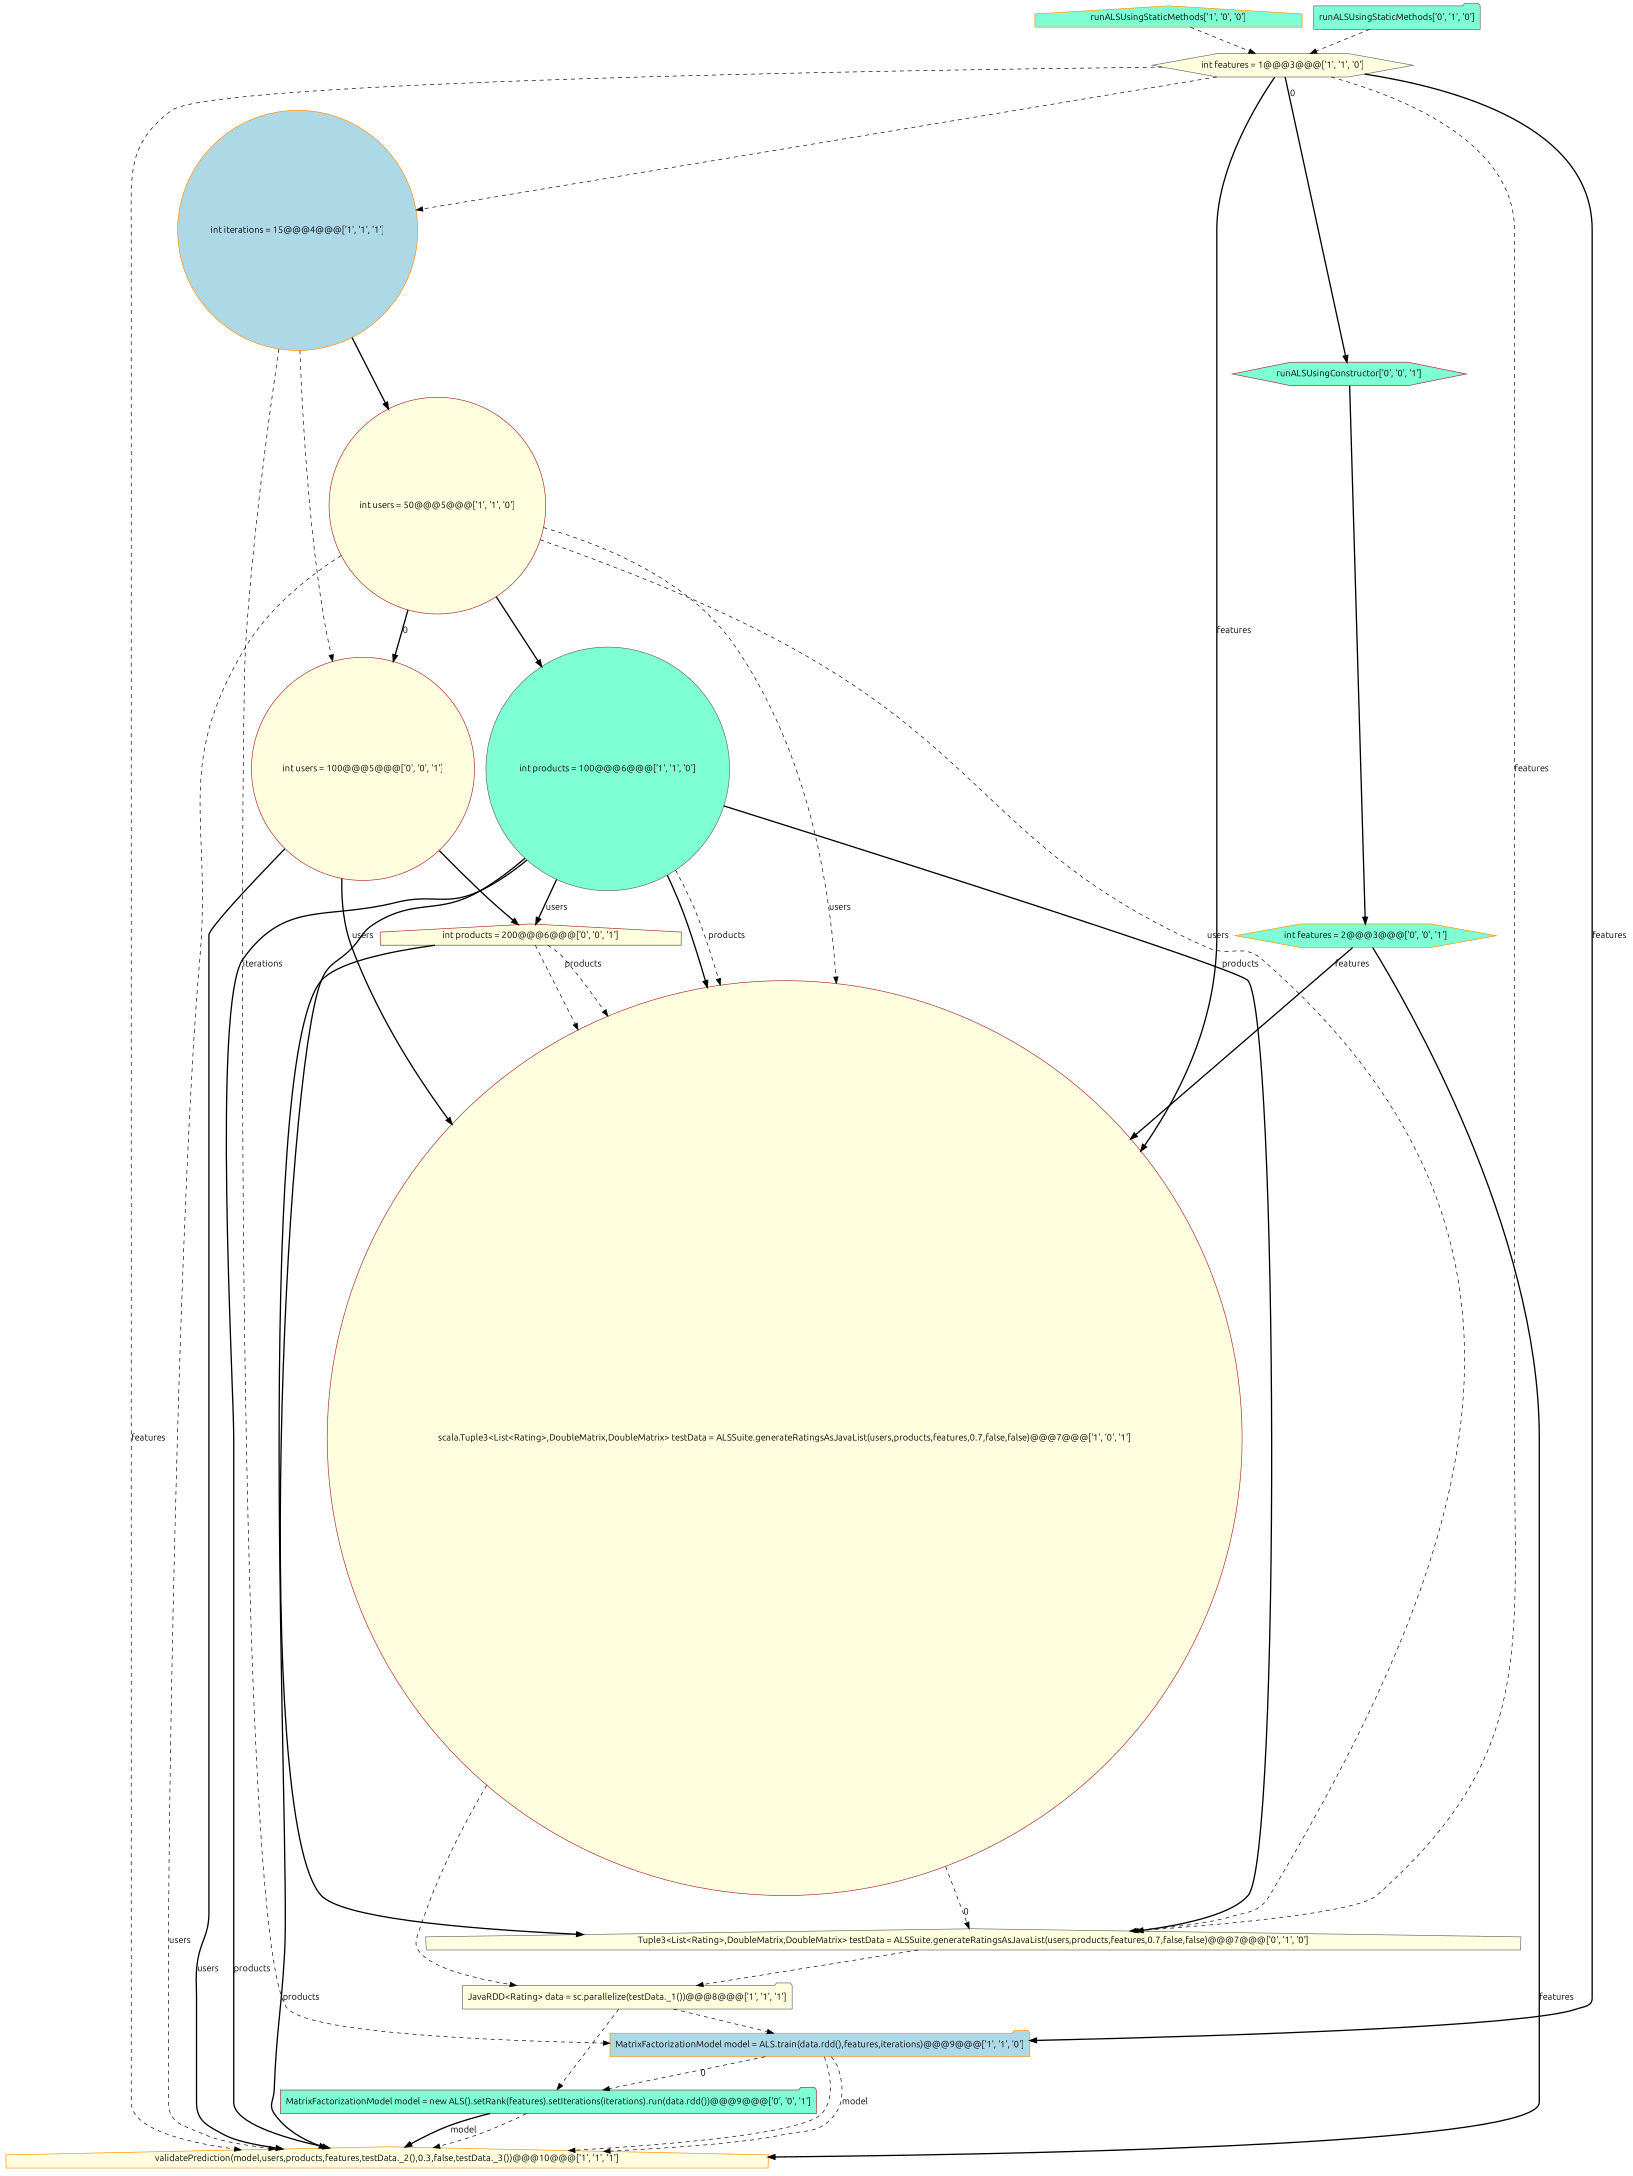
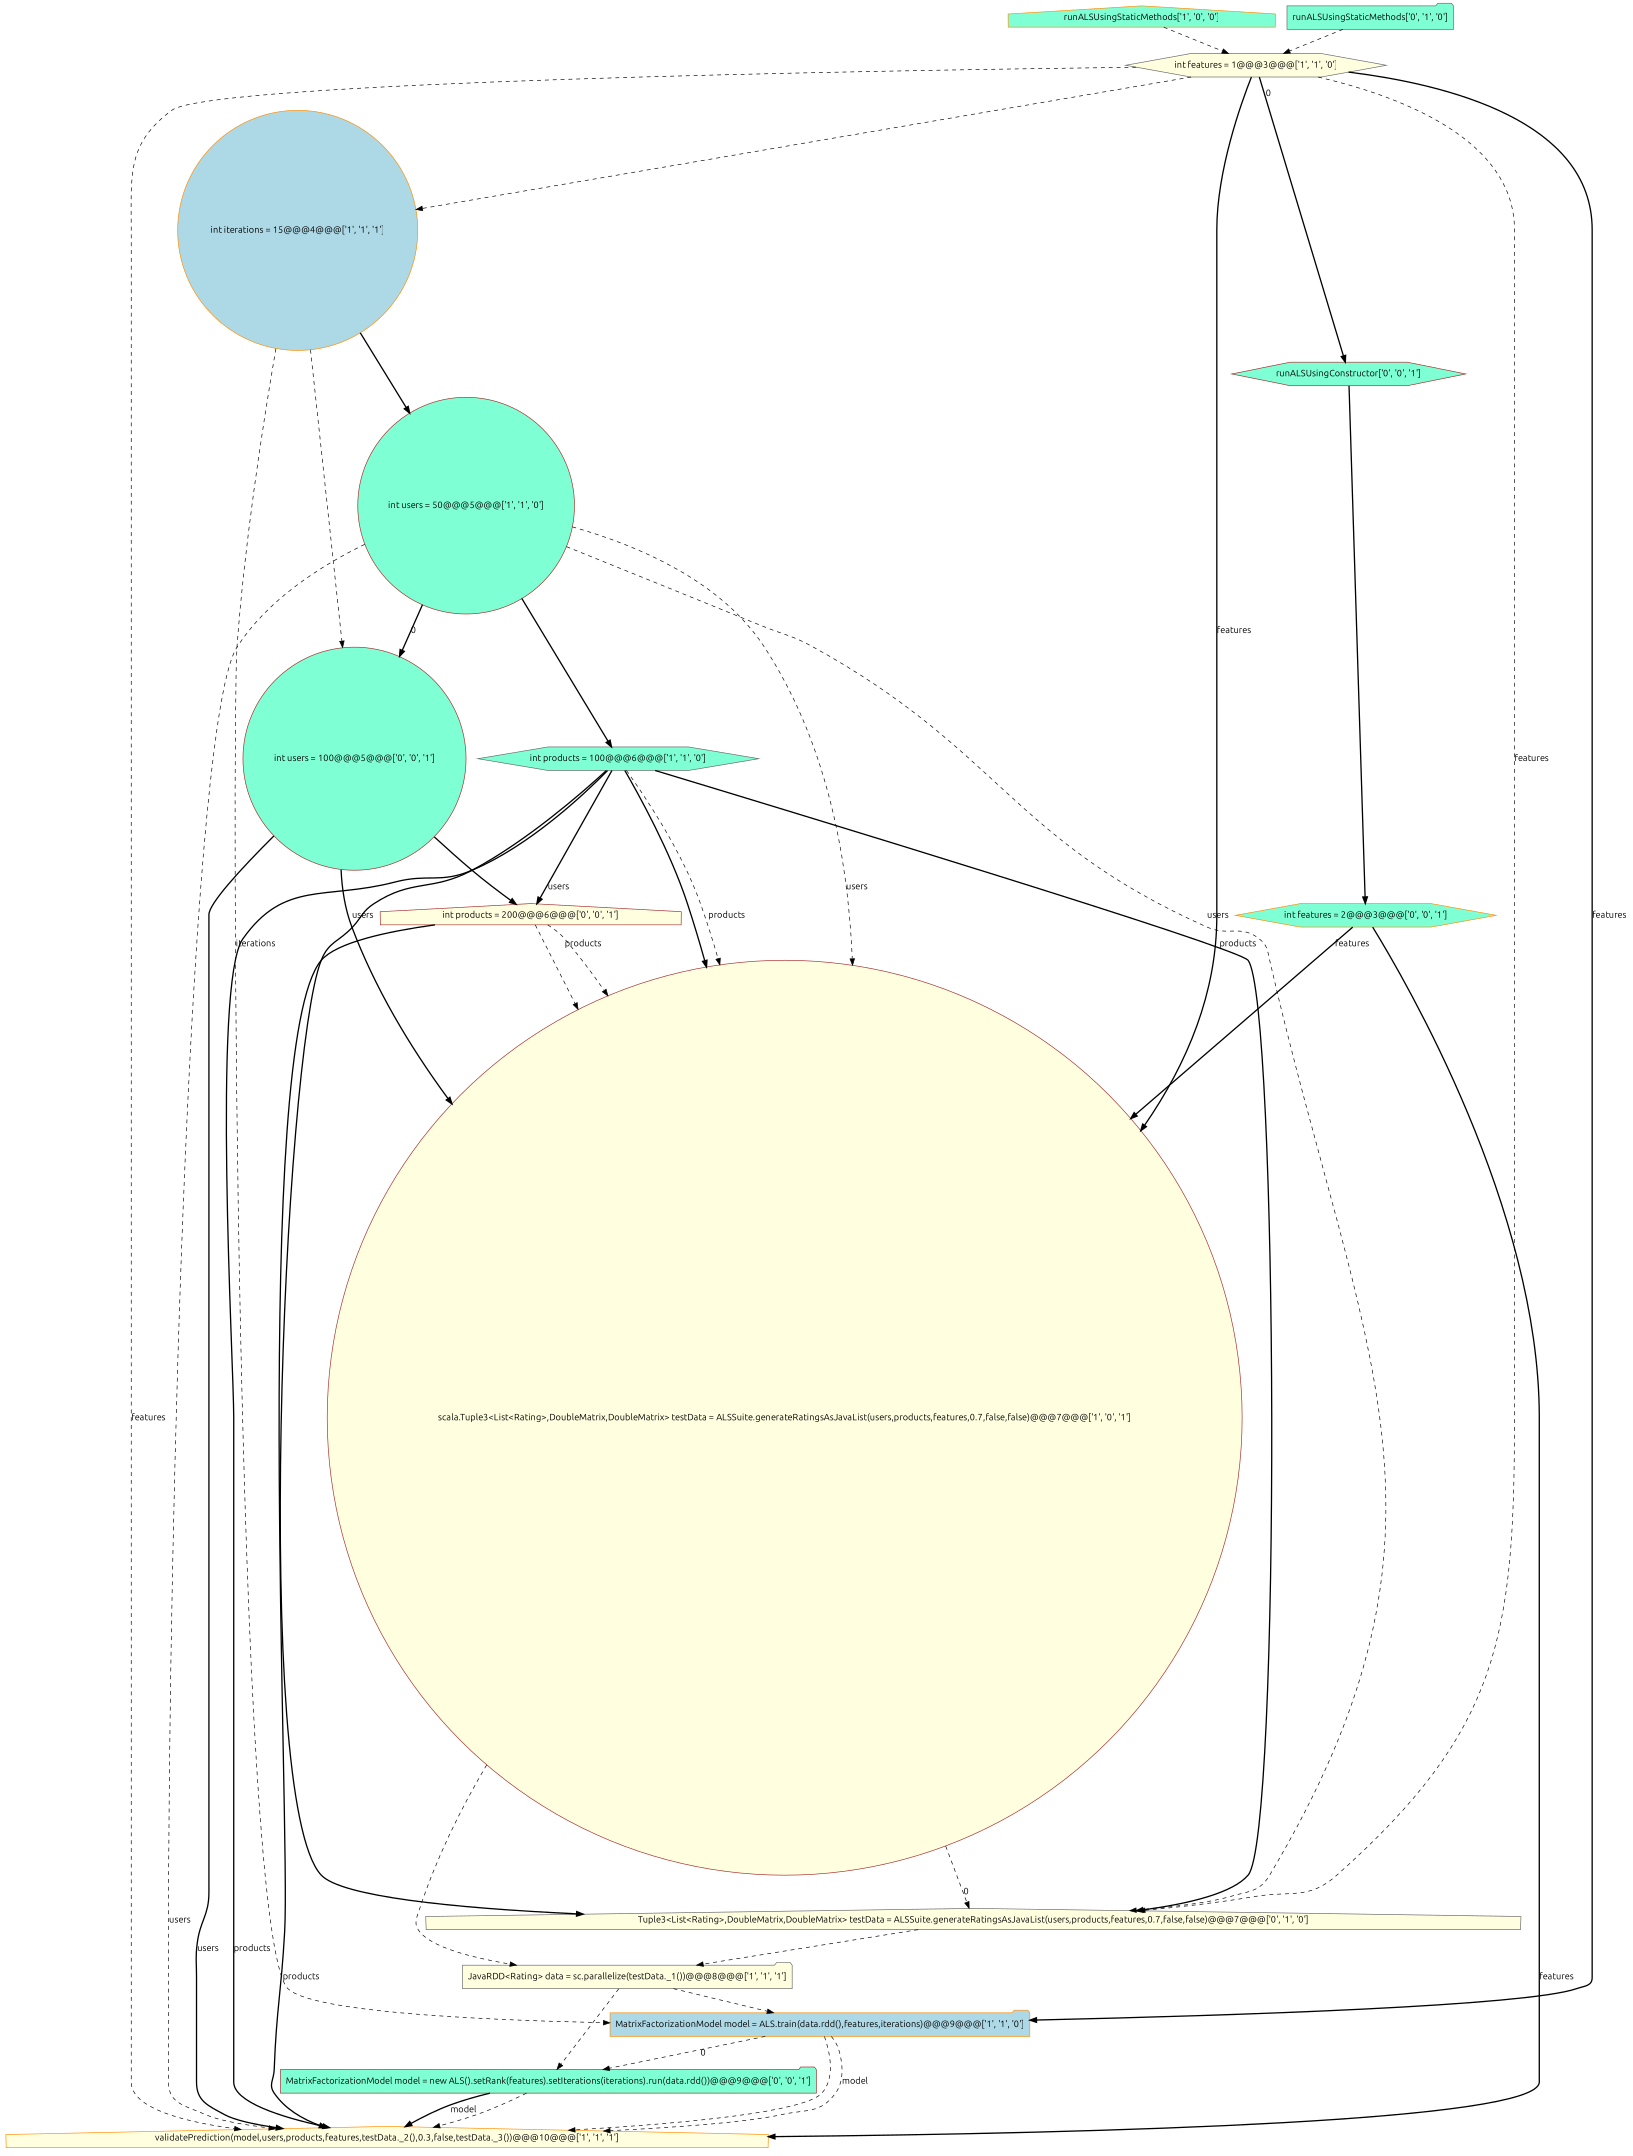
(437, 506) -> (466, 506)
(363, 769) -> (354, 759)
(608, 769) -> (618, 759)
